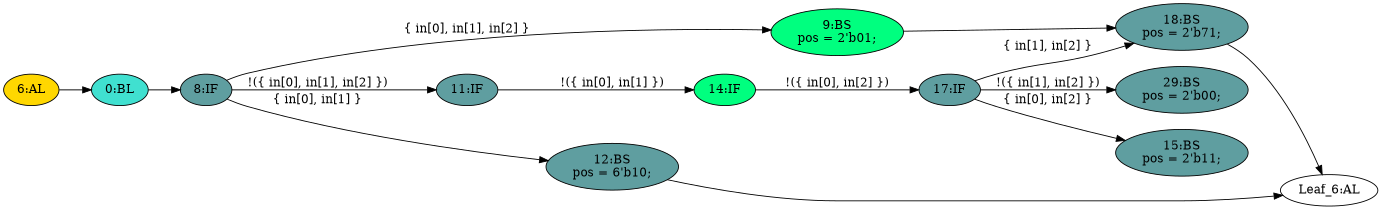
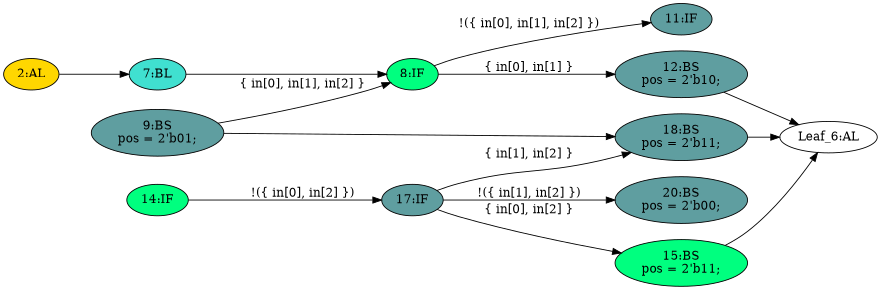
(1182, 27) -> (681, 137)
(837, 32) -> (158, 133)
(493, 38) -> (301, 107)
(31, 90) -> (31, 74)
(120, 90) -> (158, 74)
(206, 90) -> (412, 74)
(591, 90) -> none
(1182, 90) -> (681, 200)
(1182, 153) -> (681, 263)
(612, 167) -> (681, 74)
none -> (774, 208)
